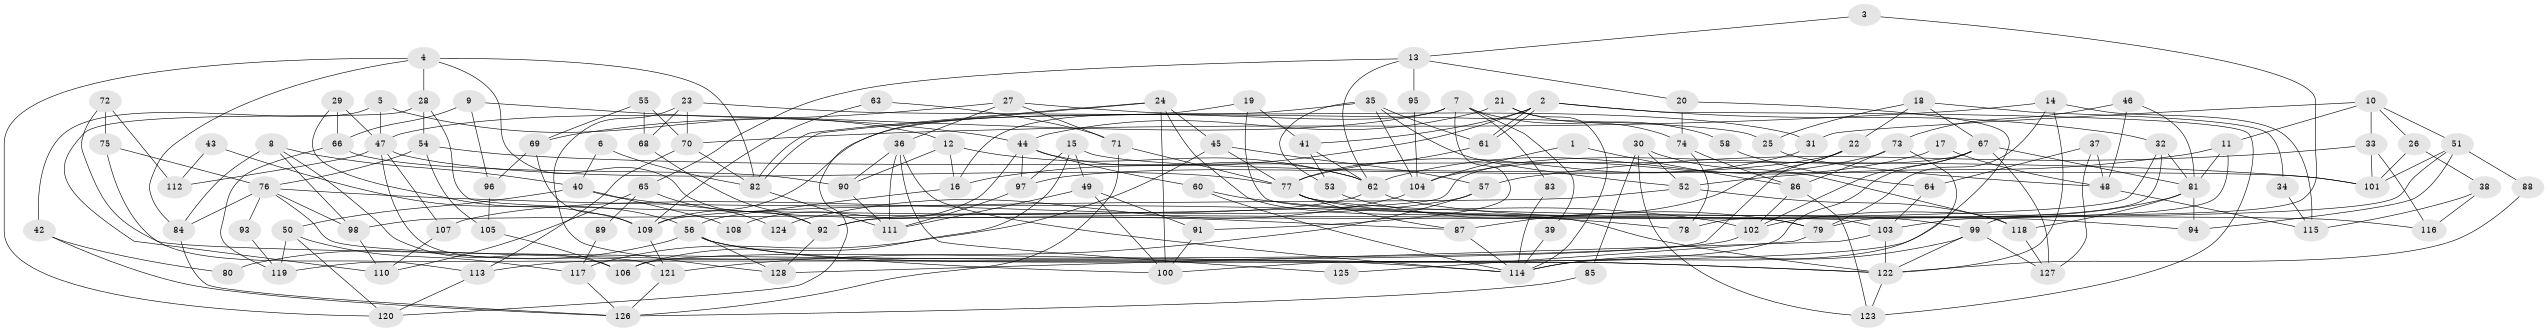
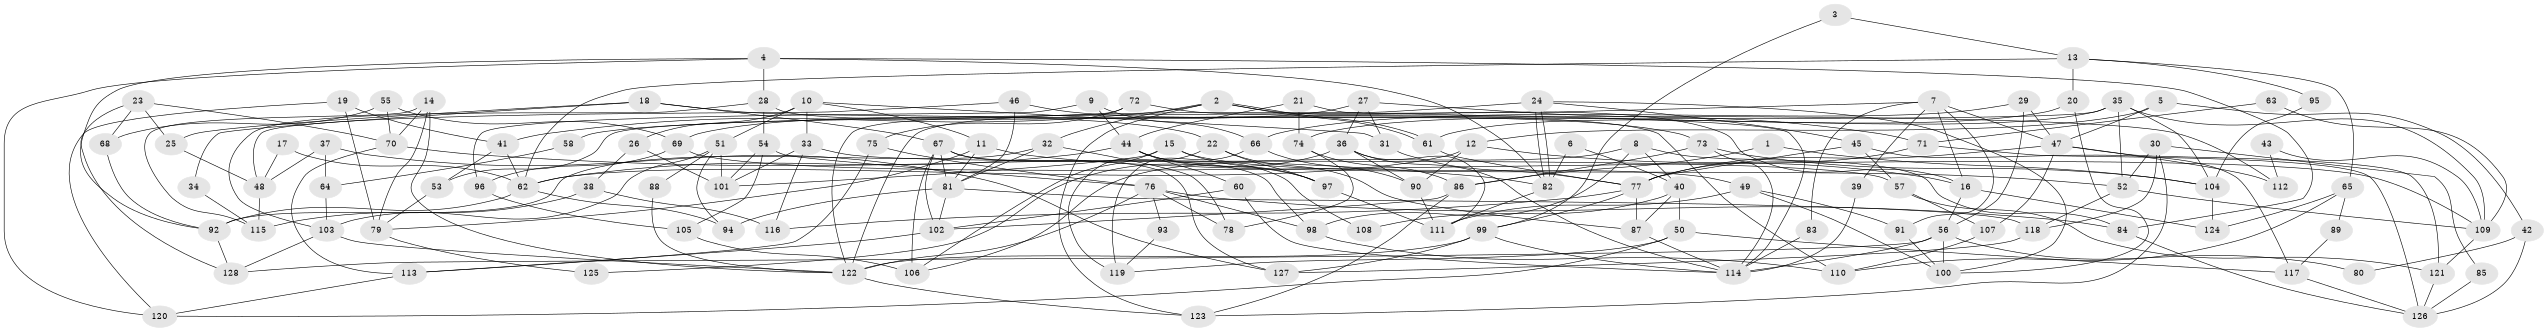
none -> (2089, 209)
